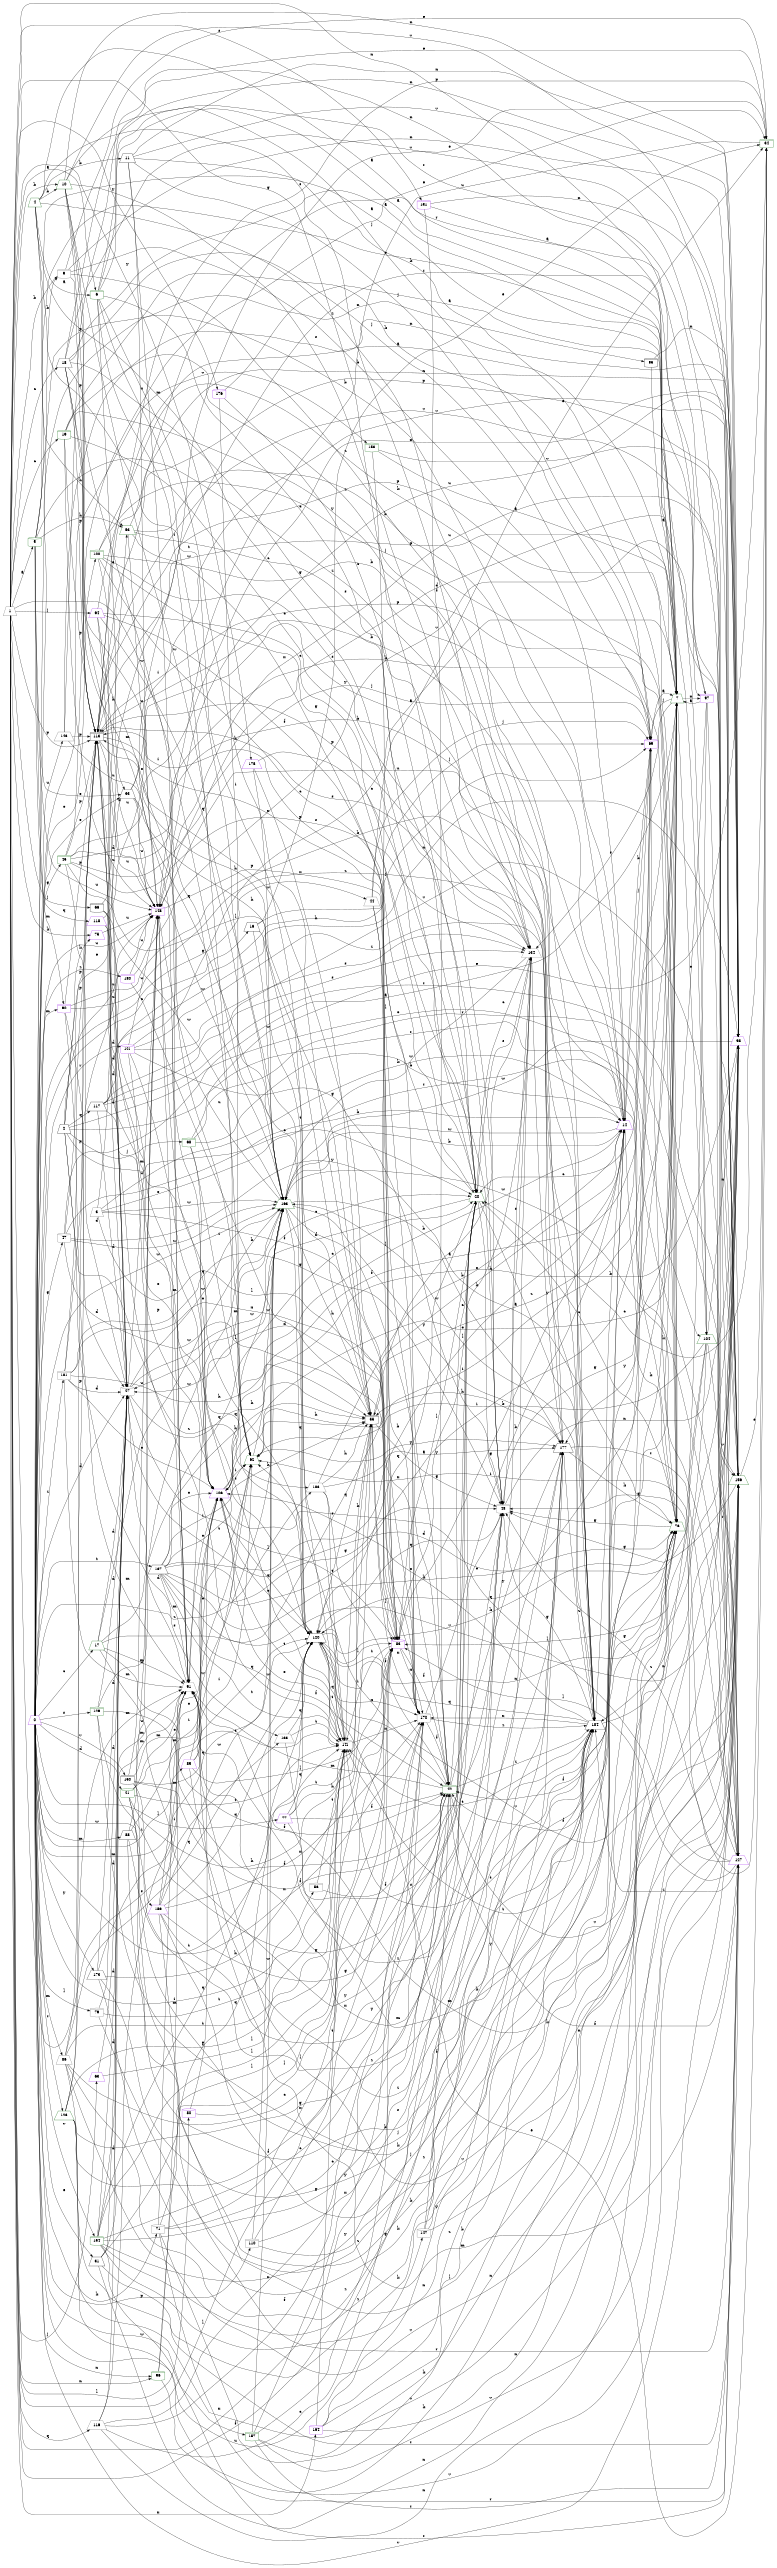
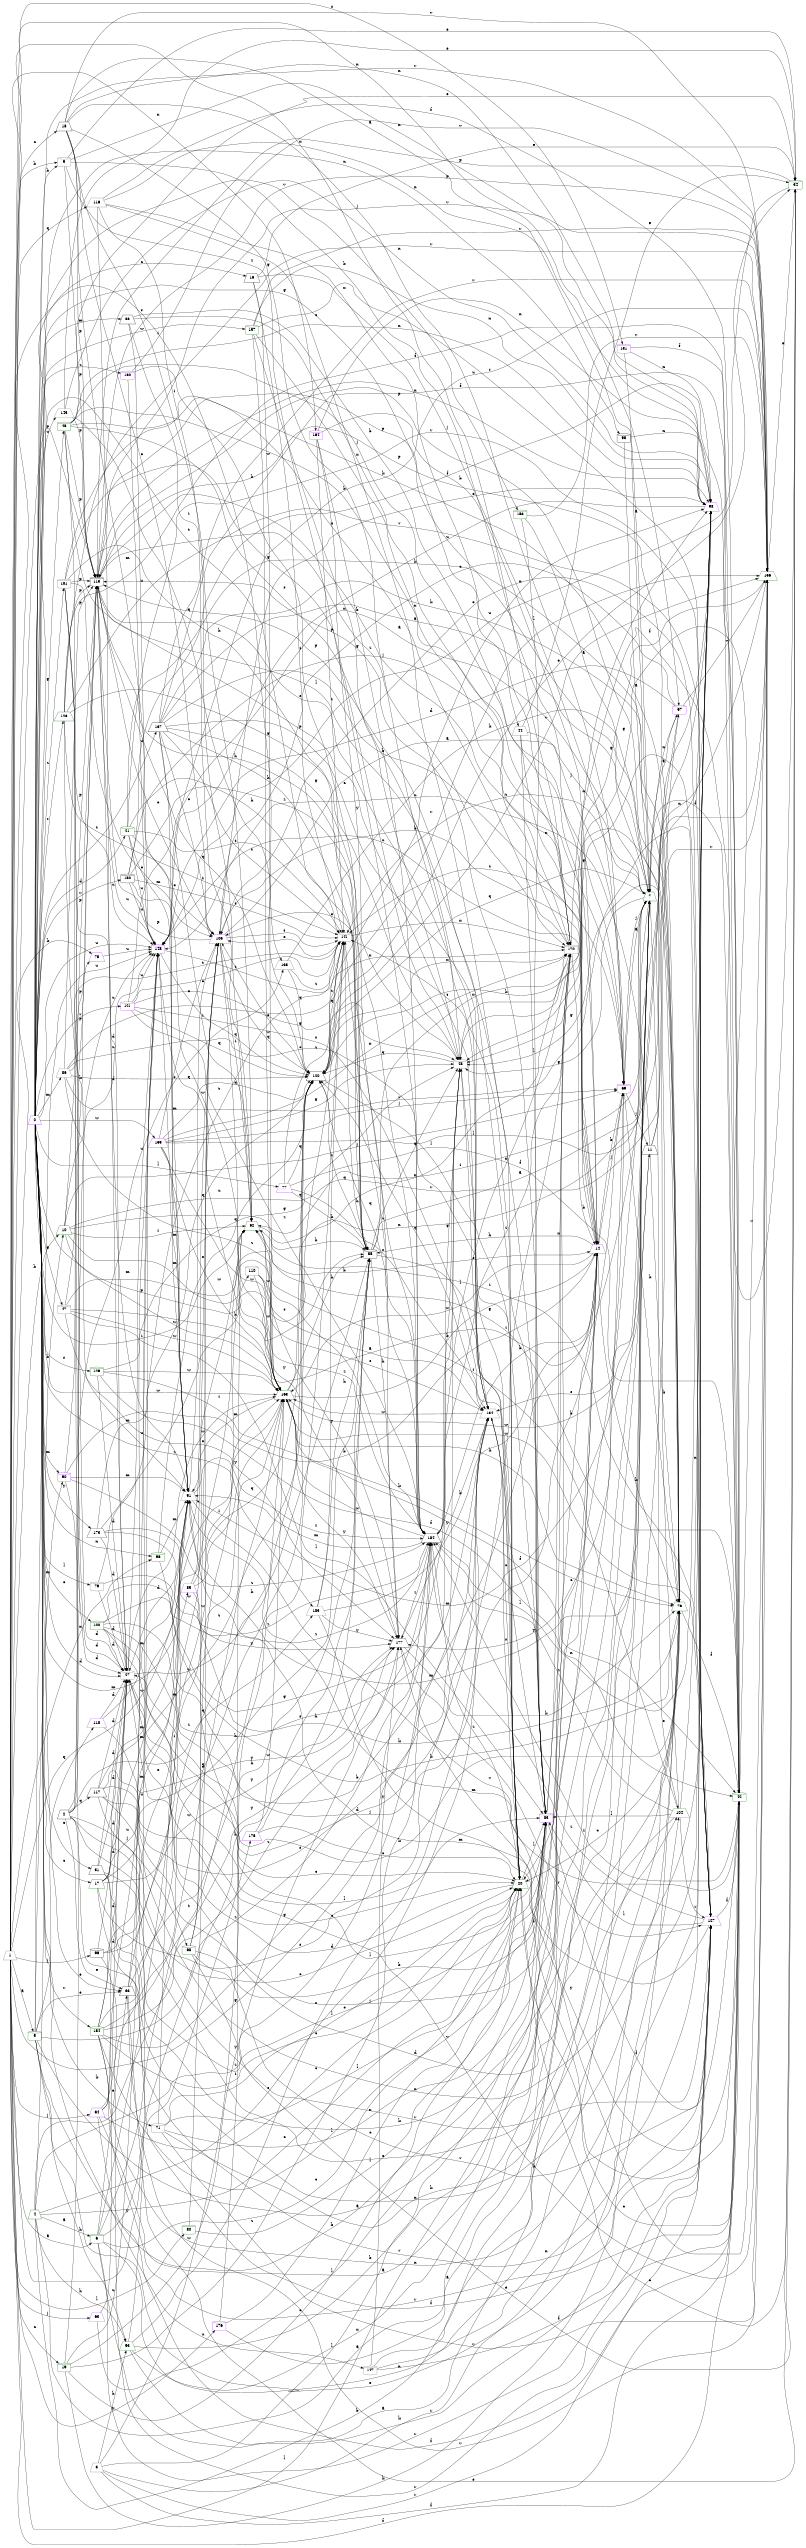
(467, 382) -> (635, 1116)
(474, 1396) -> (386, 1419)
(316, 1887) -> none
(189, 2113) -> (189, 2230)
